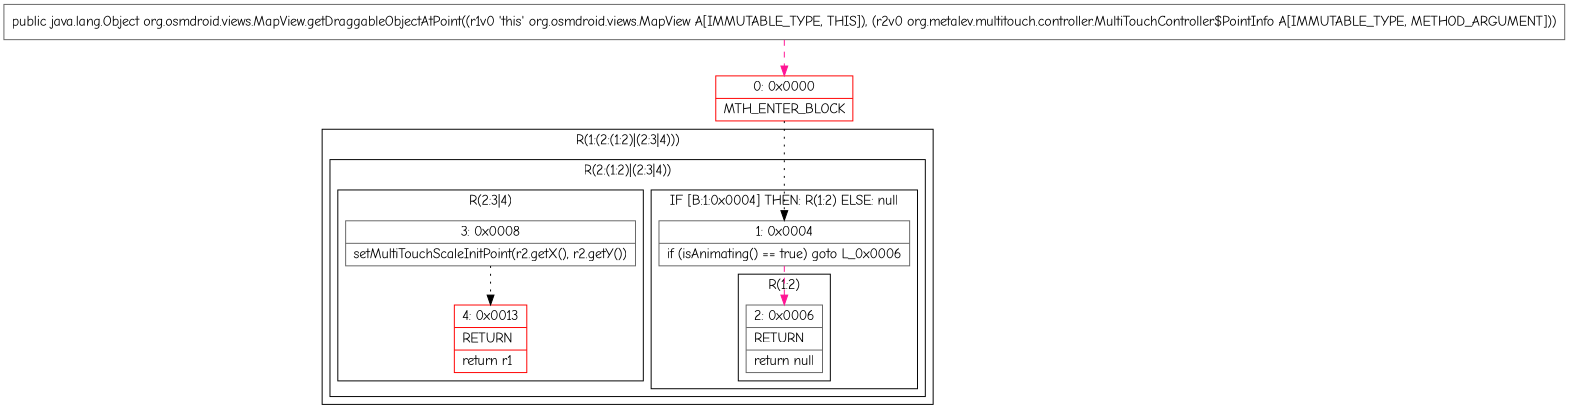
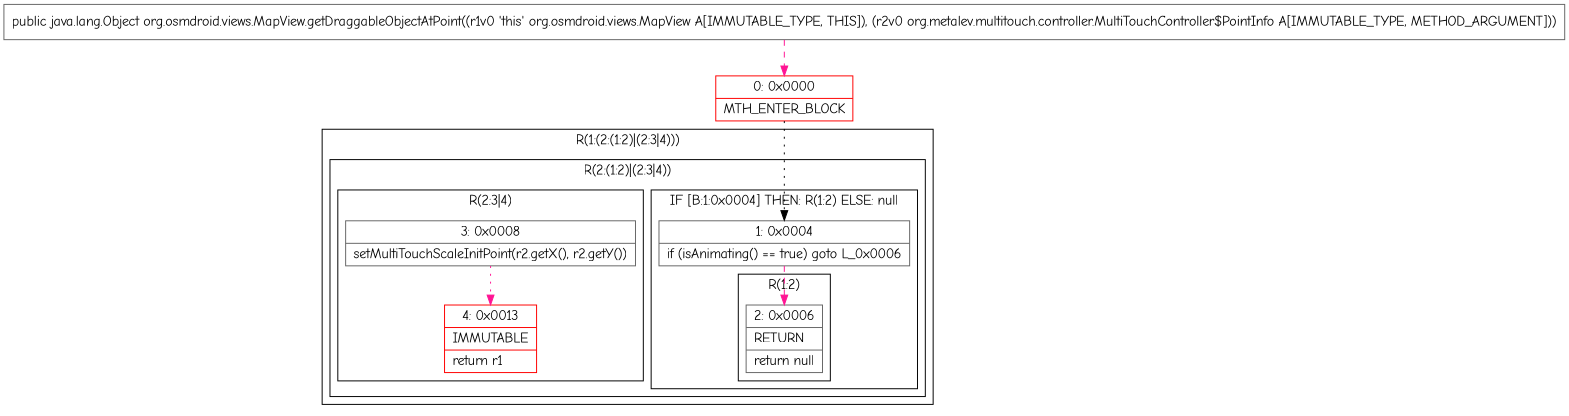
(491, 280) -> (491, 280)
(488, 338) -> (491, 338)
